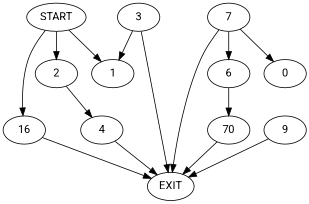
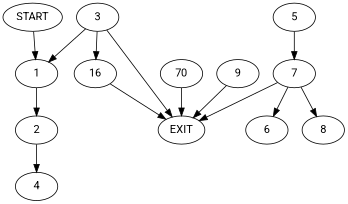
none -> (294, 17)
(56, 42) -> (37, 98)
(26, 67) -> (97, 42)
(285, 74) -> (323, 130)
(229, 98) -> none
(133, 156) -> none
